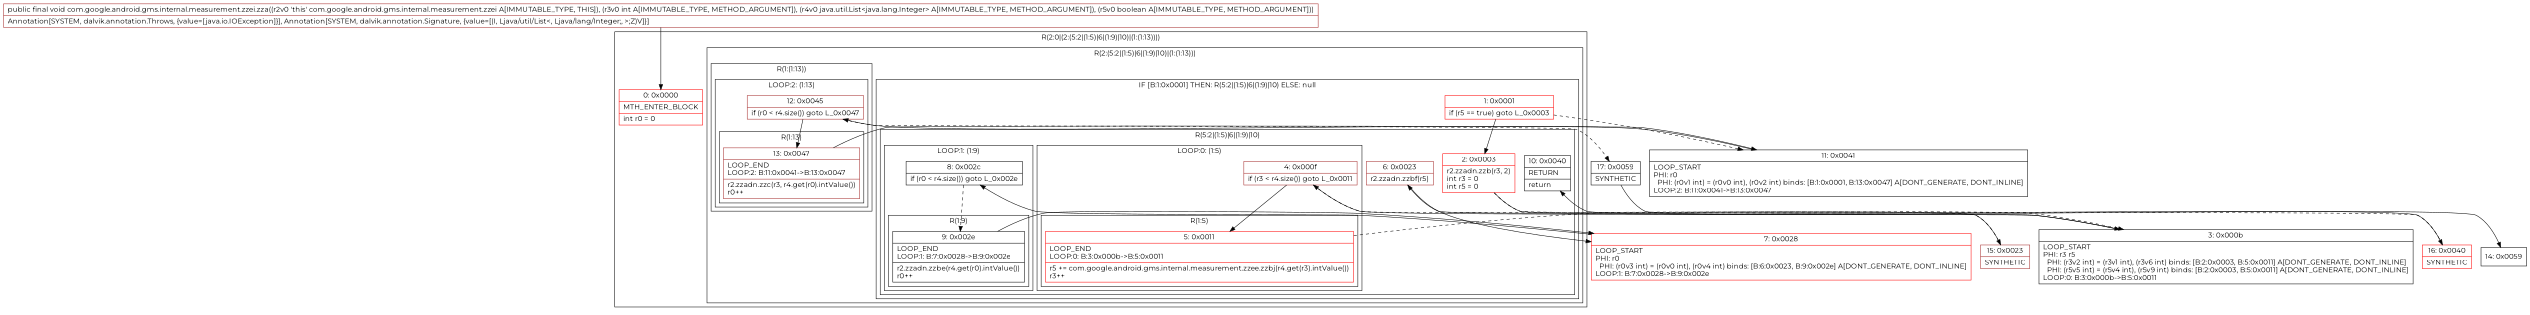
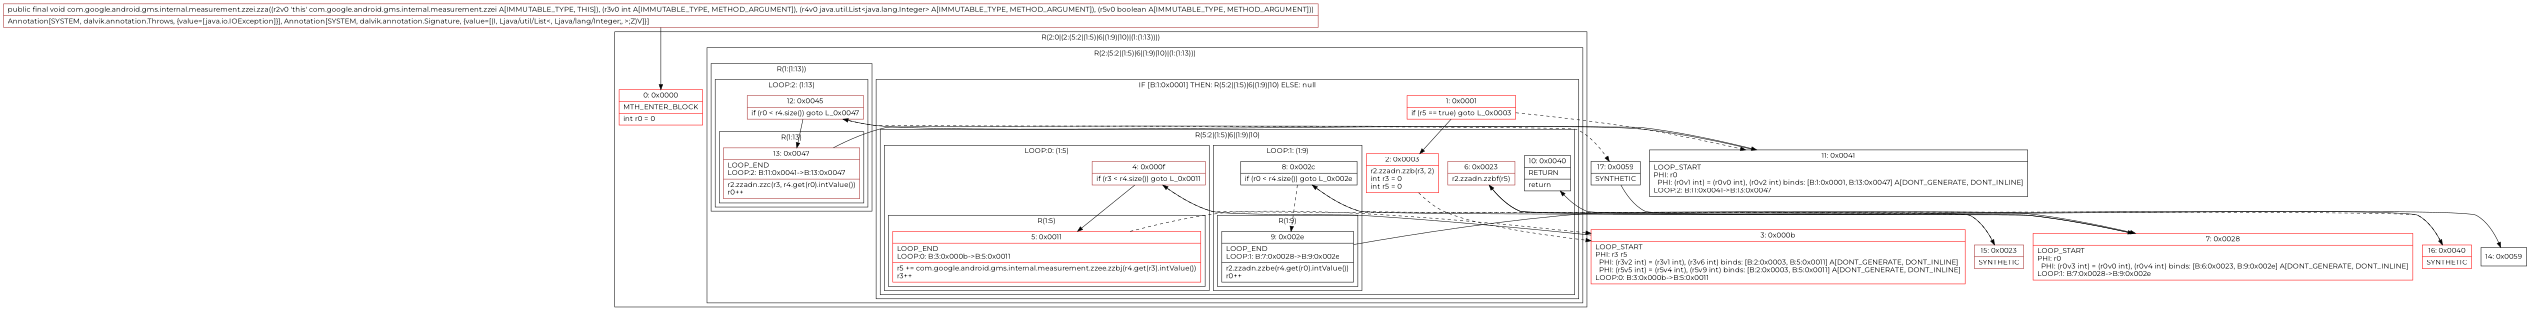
(1970, 213) -> (1879, 212)
(1802, 215) -> (1529, 232)
(2226, 257) -> (1778, 257)
